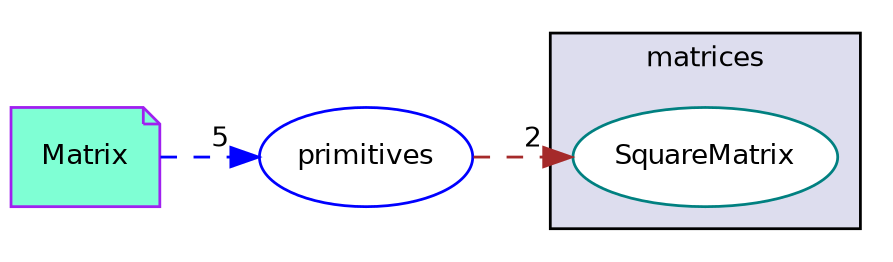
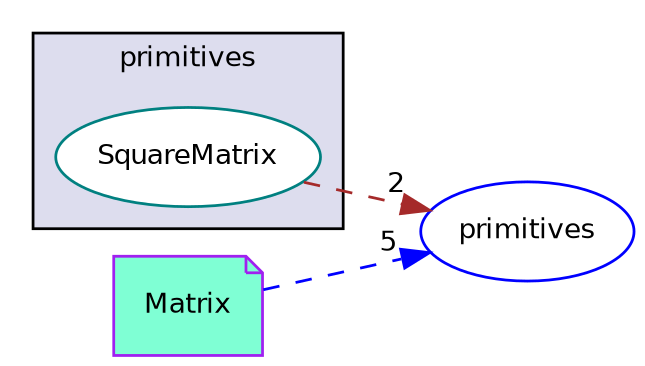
(705, 59) -> (188, 59)
(509, 157) -> (360, 195)
